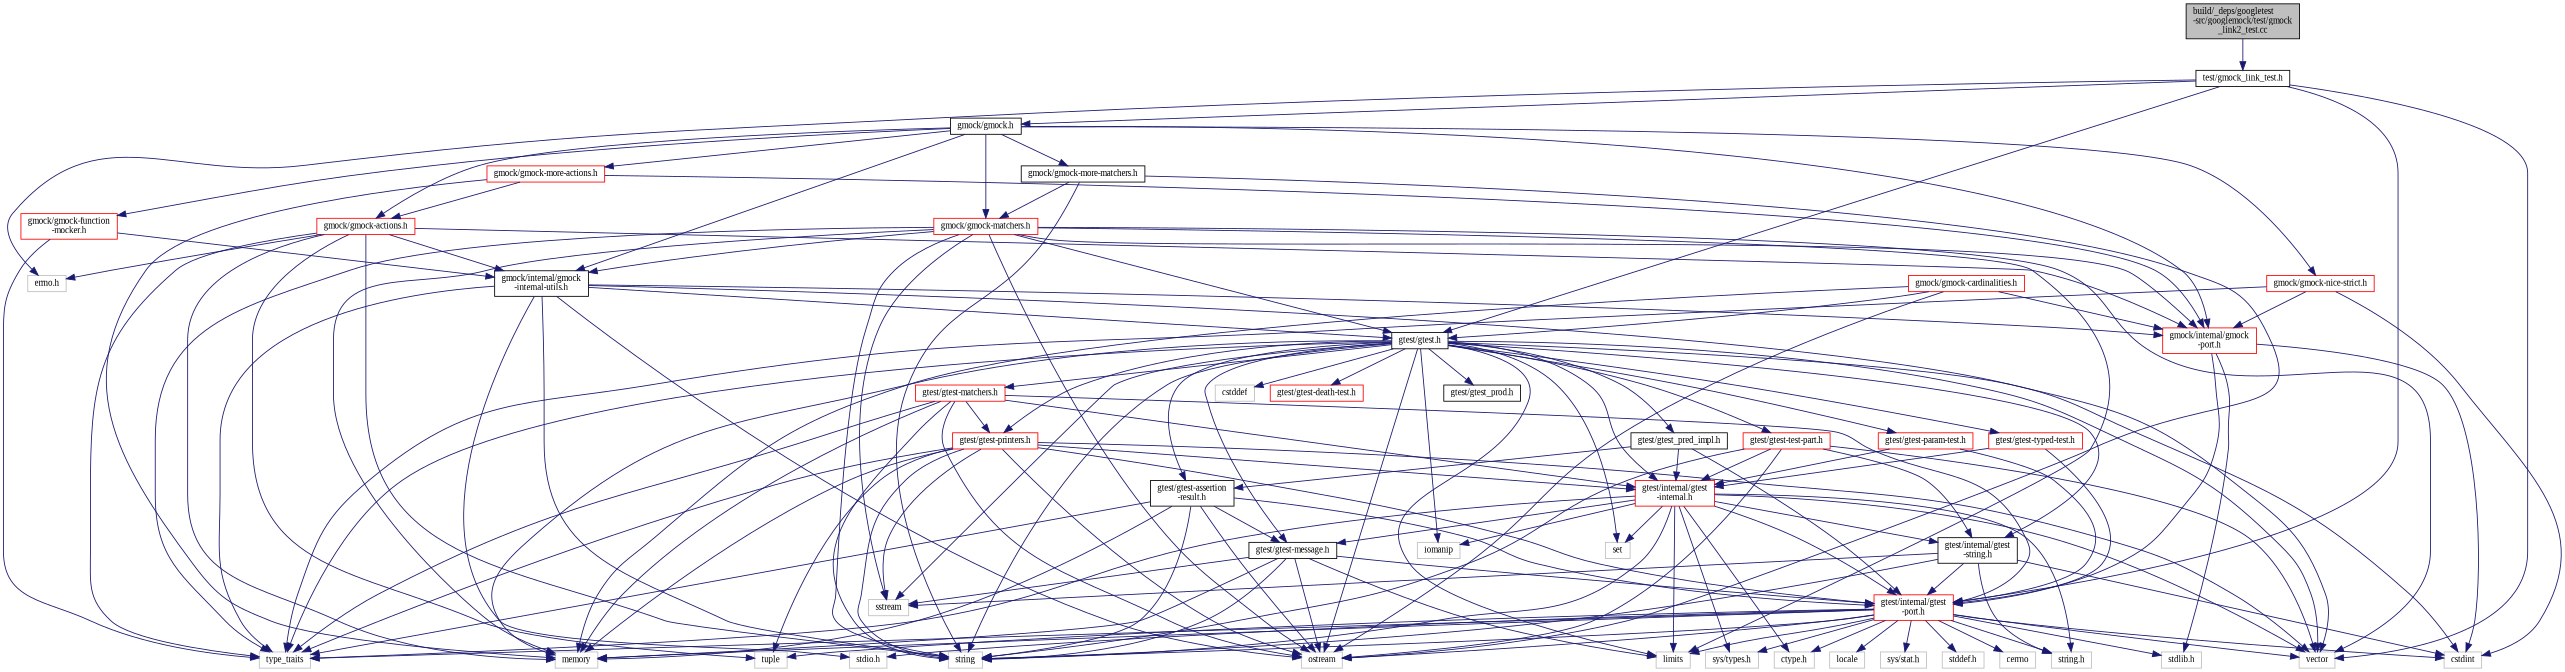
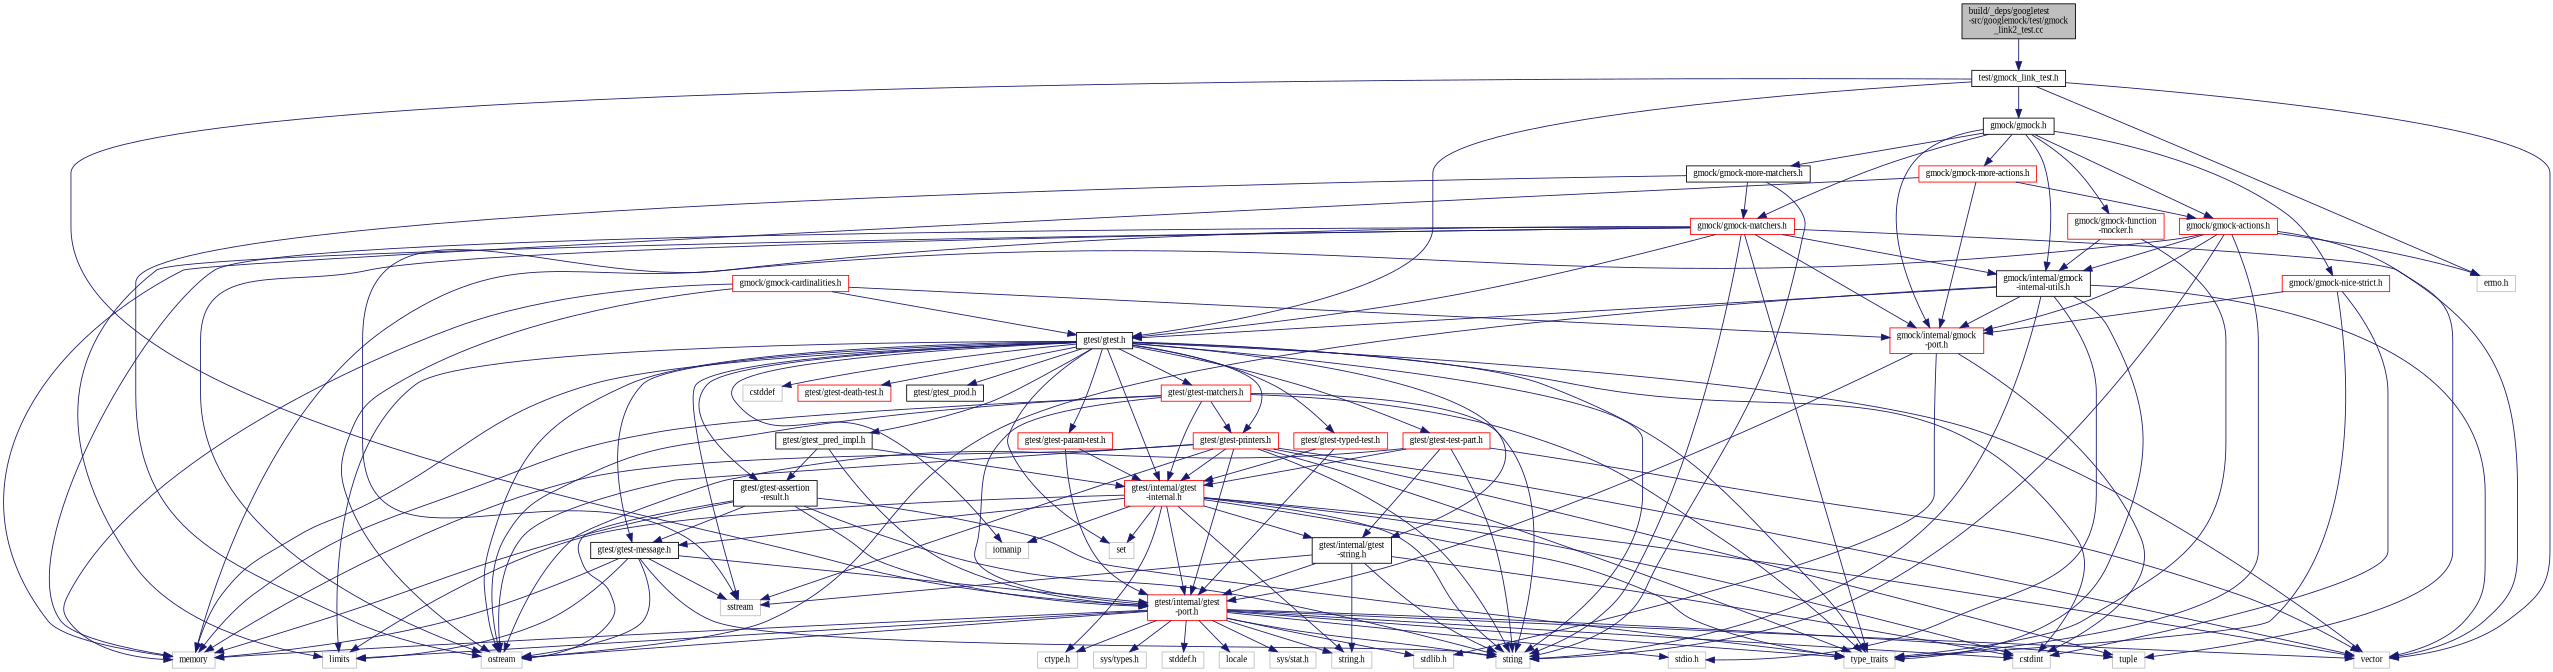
(1703, 575) -> (1628, 561)
(2018, 660) -> none
